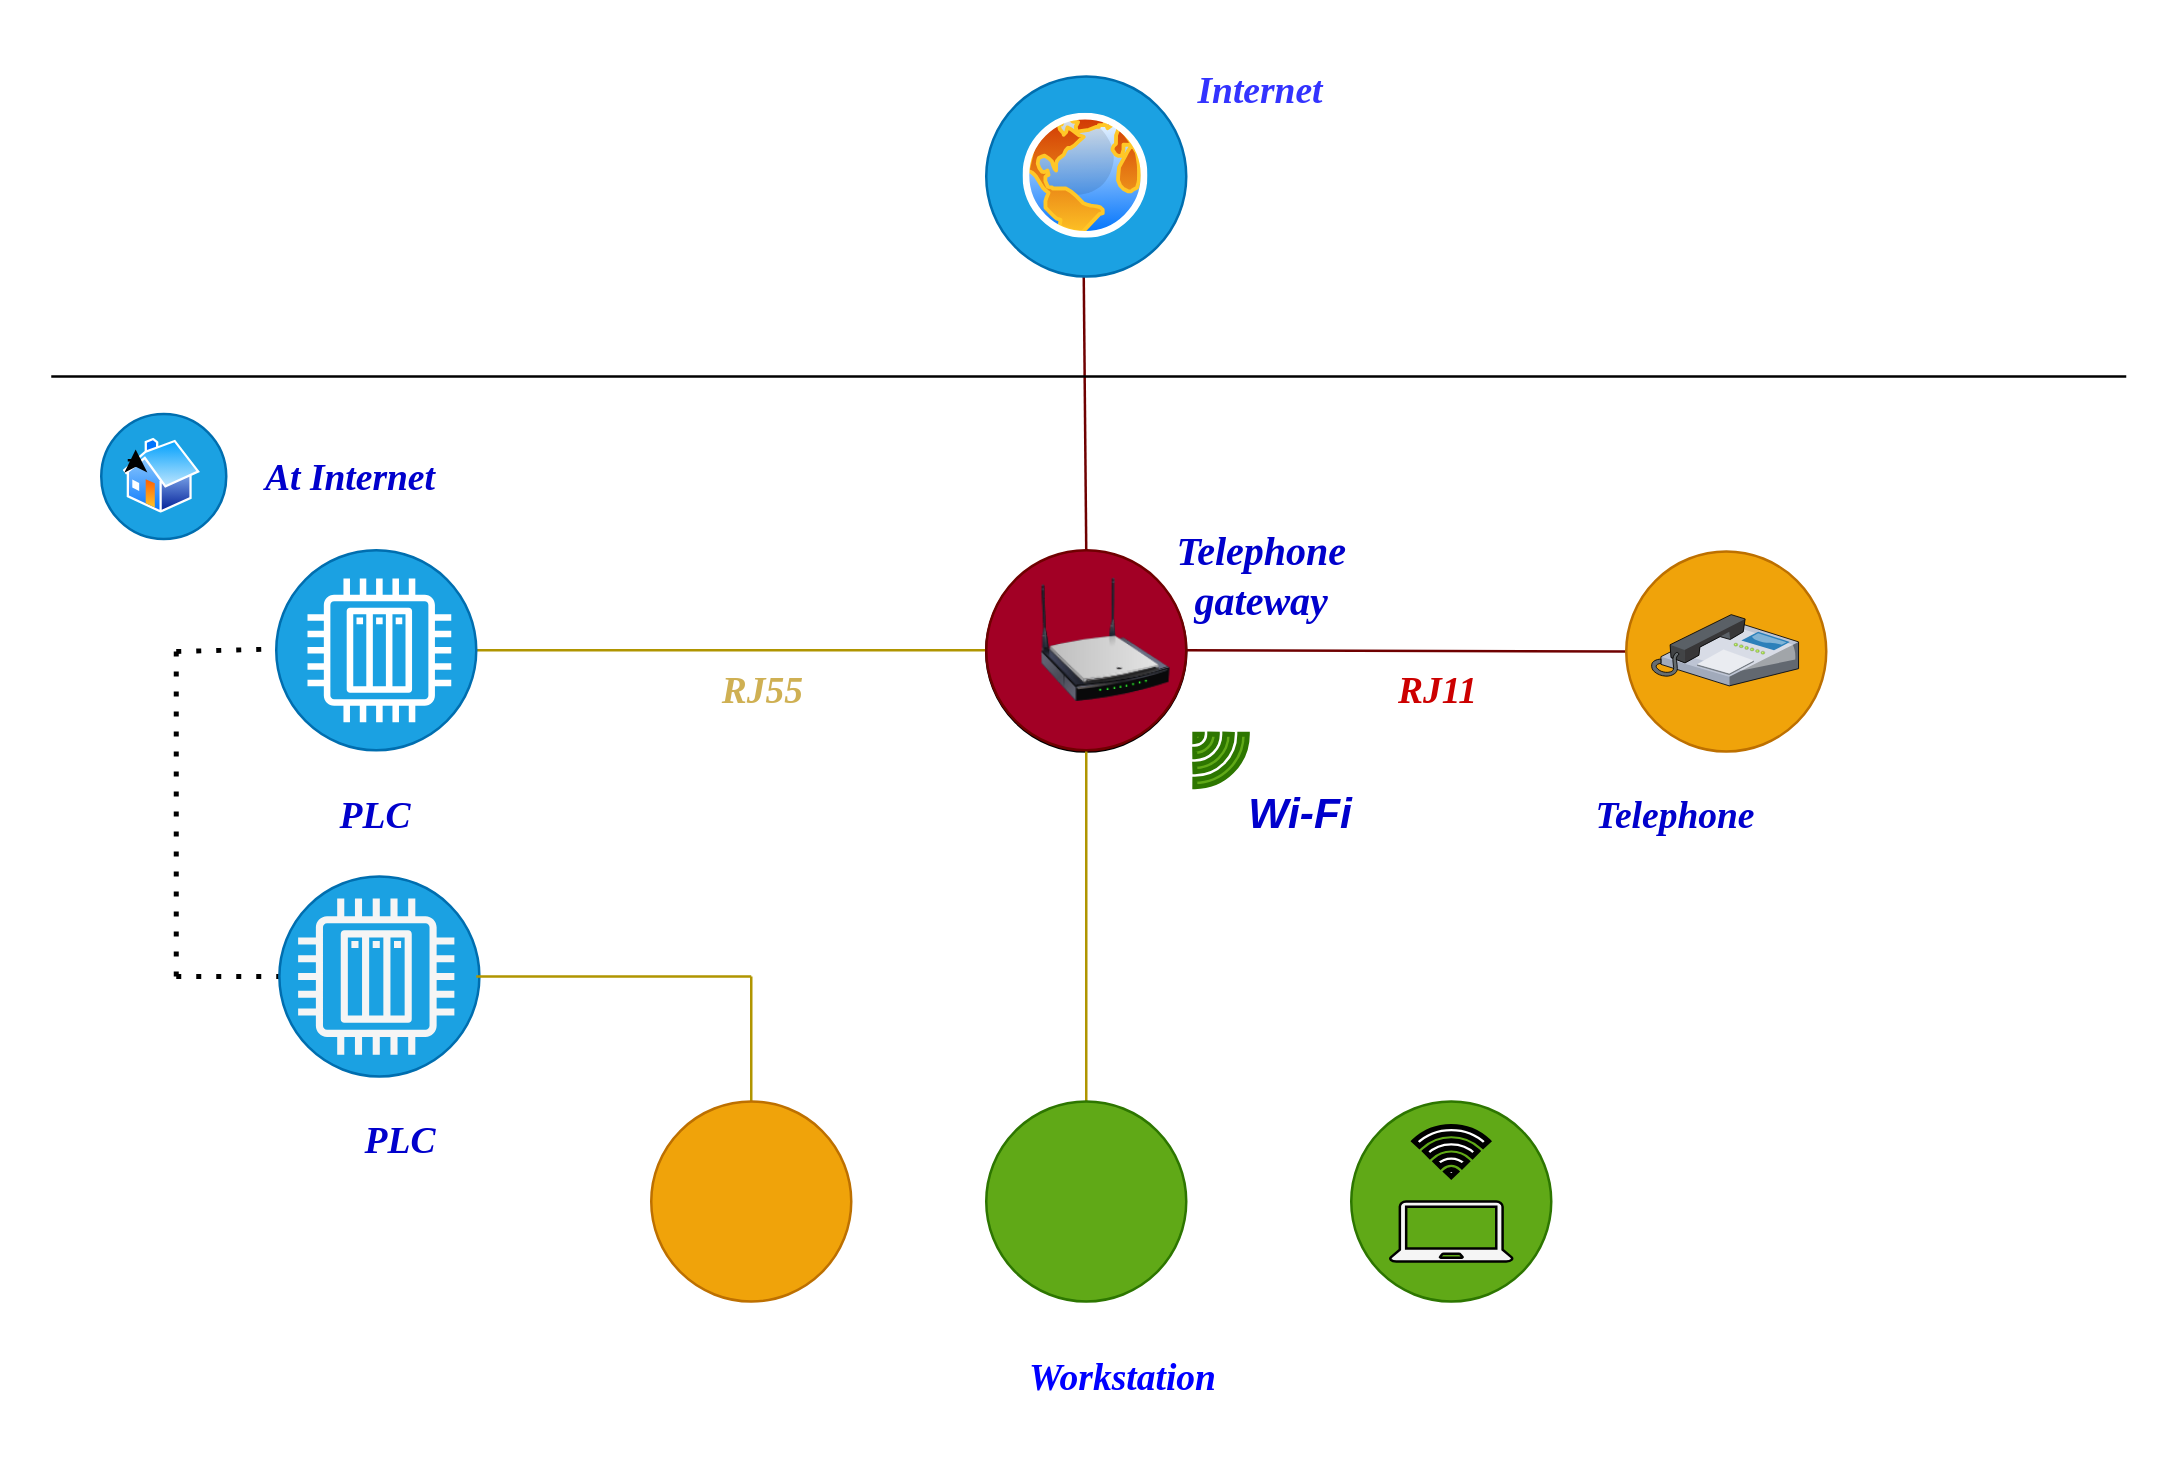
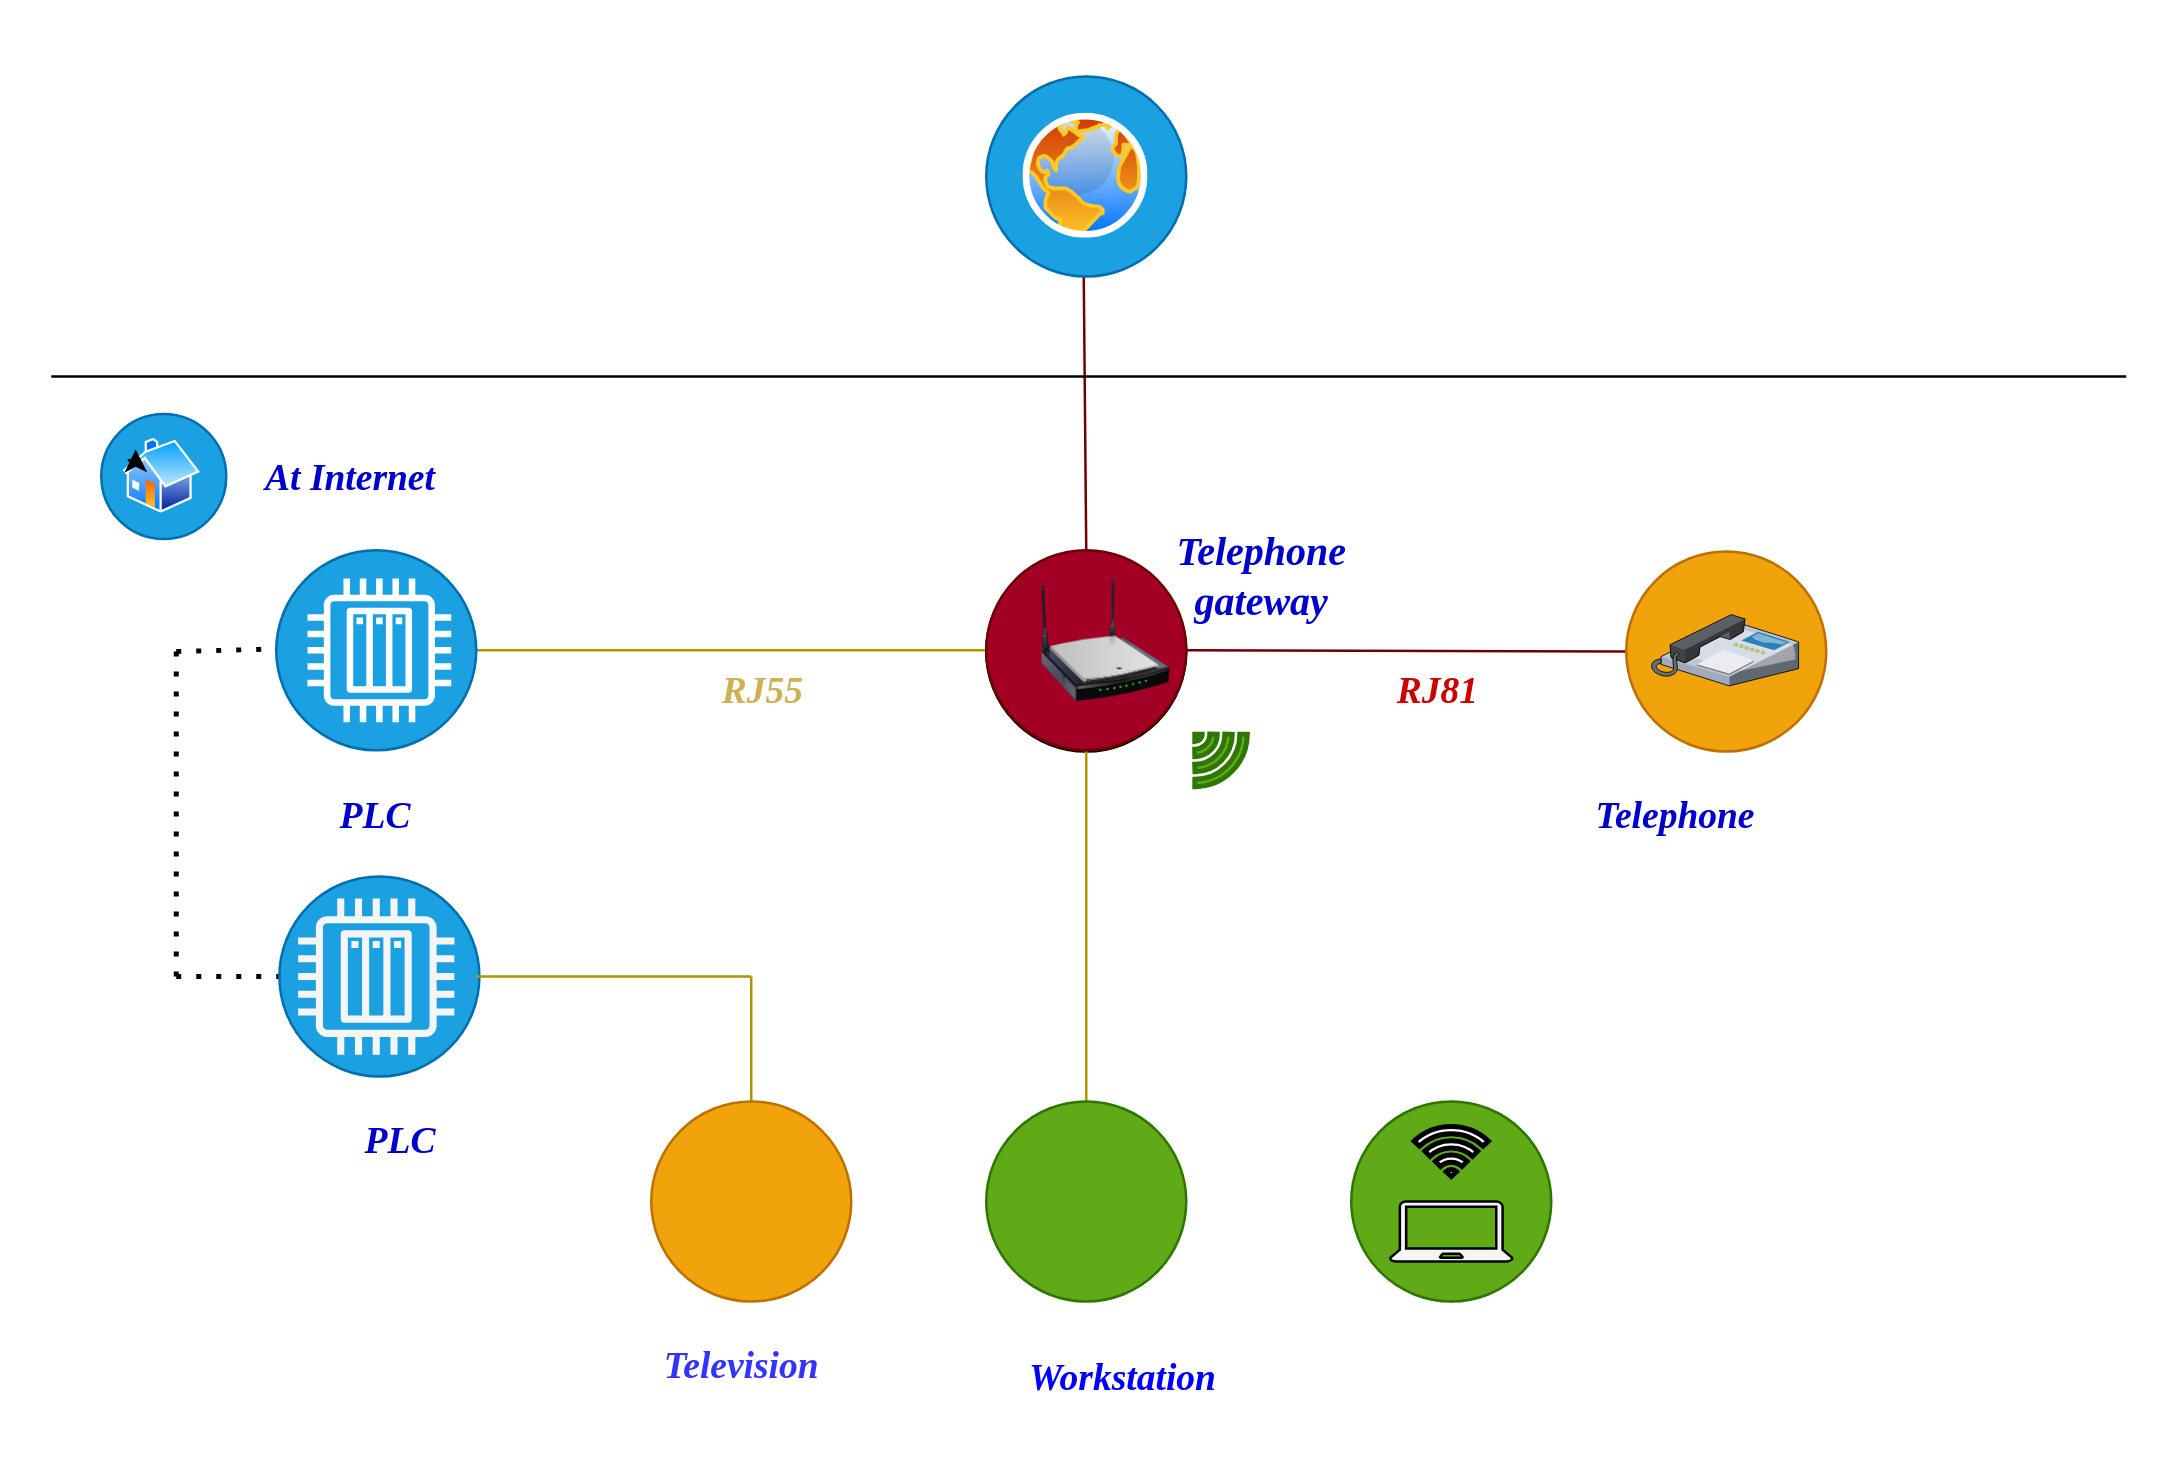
(1261, 89) -> none
(1439, 689) -> (1439, 689)
(1301, 816) -> none
none -> (743, 1364)
